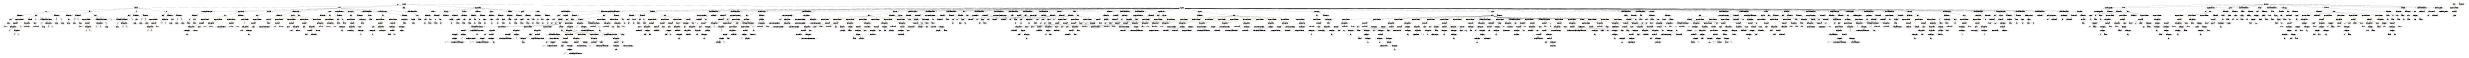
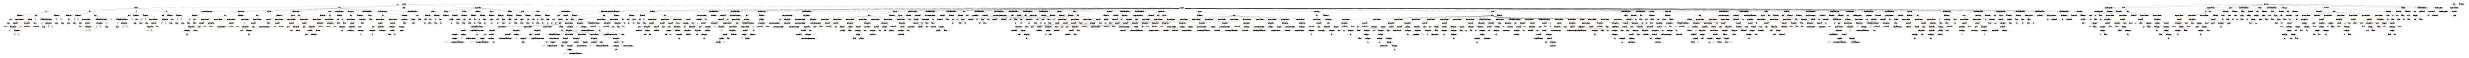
none -> (1668, 12)
